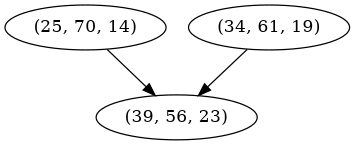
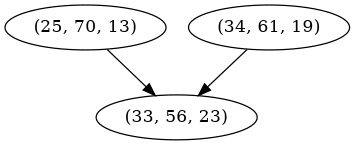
(86, 27) -> (86, 27)
(177, 117) -> (177, 117)
